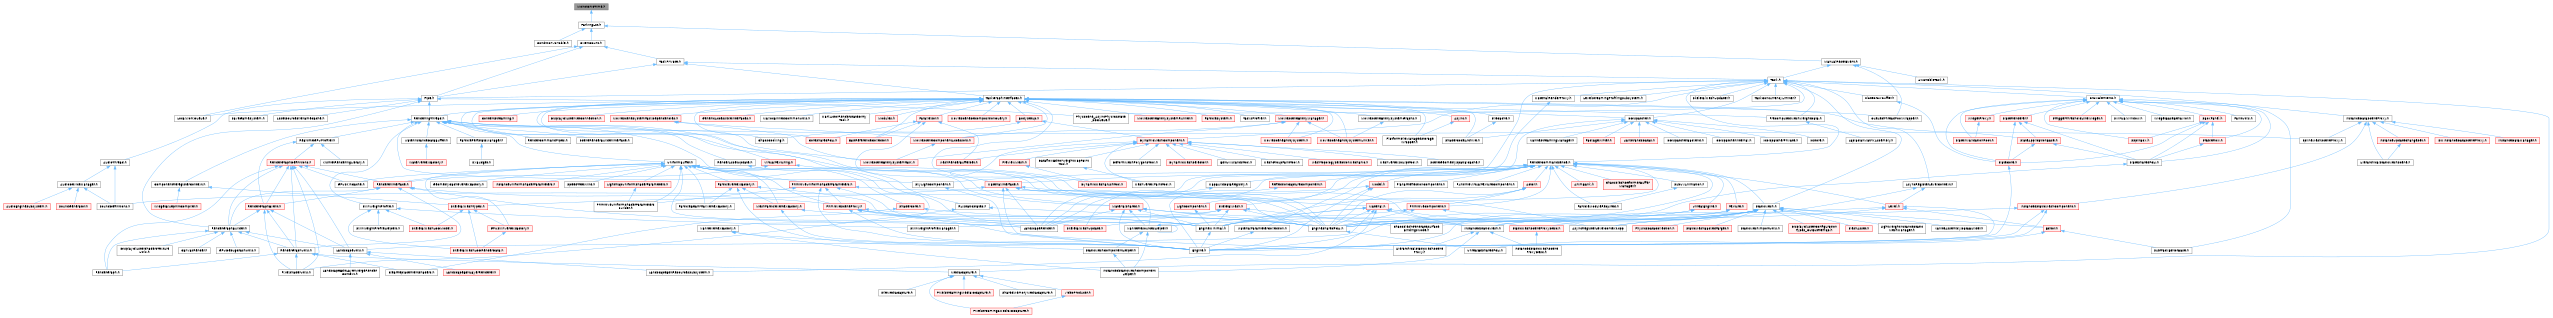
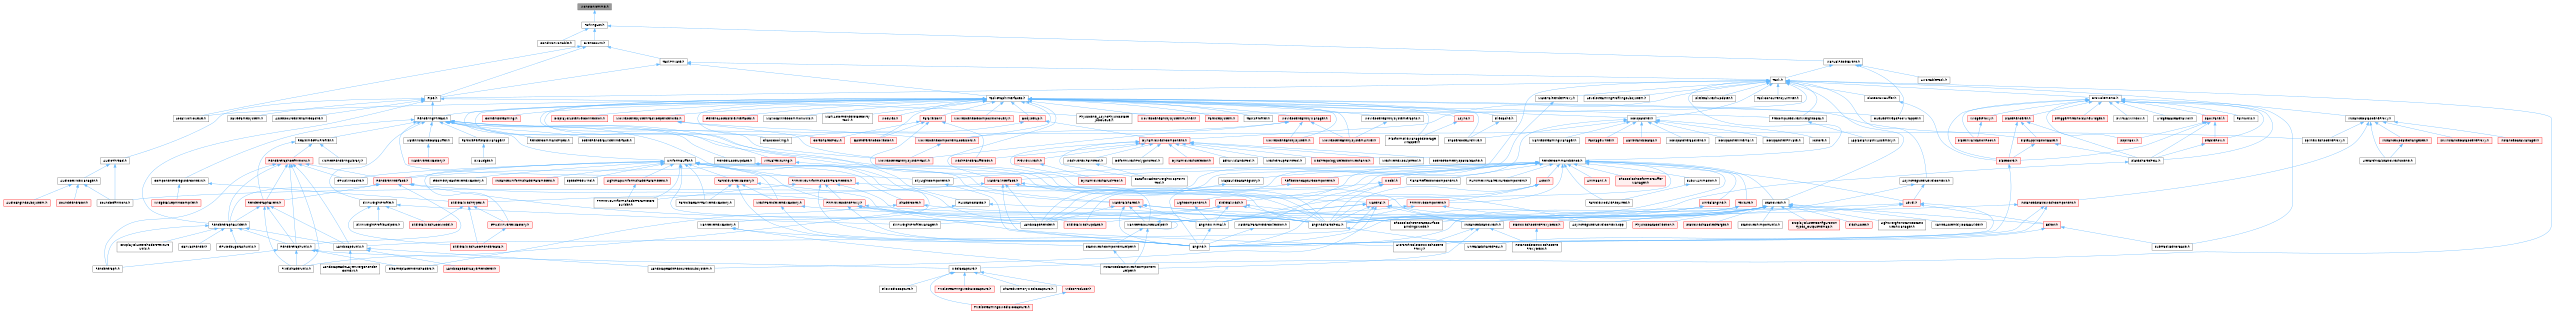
(1102, 172) -> (1125, 172)
